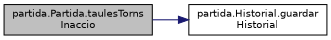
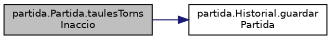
(258, 20) -> (258, 20)
